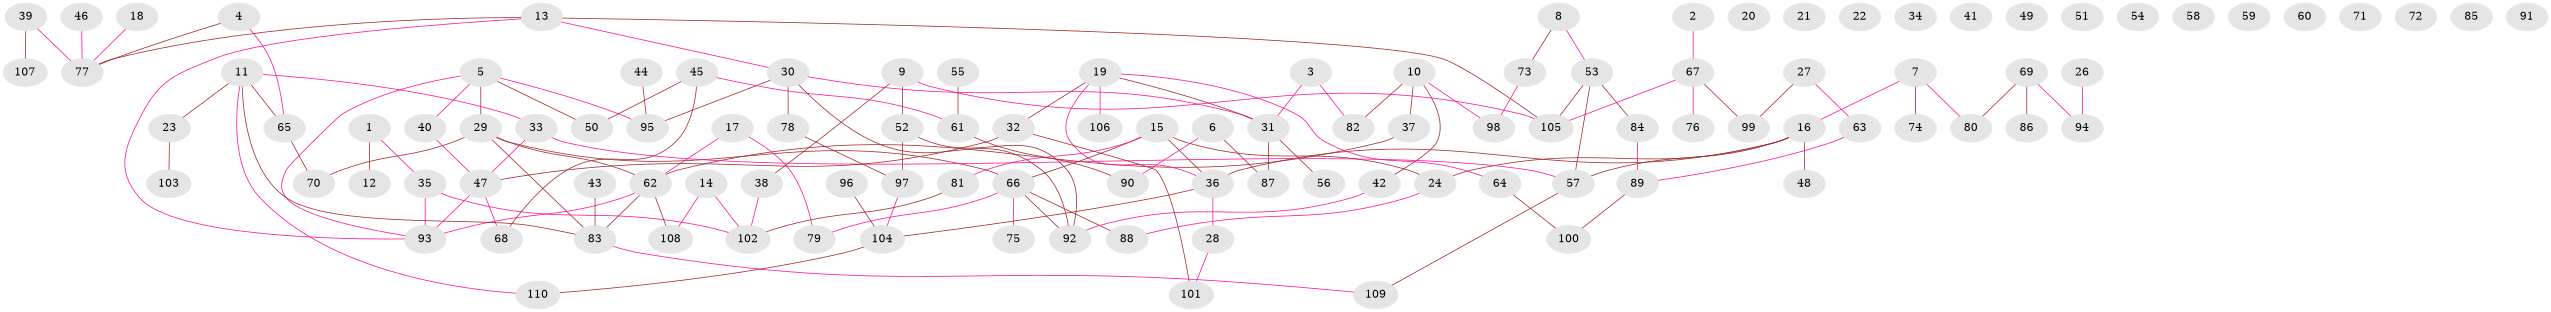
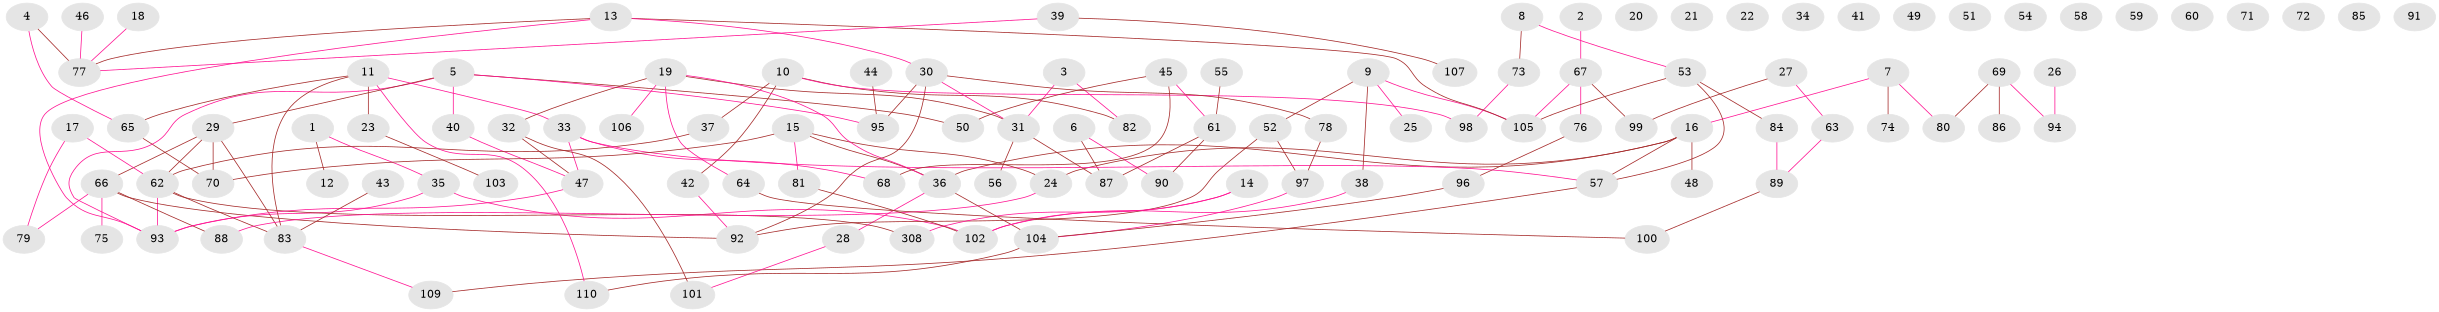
none -> (1411, 128)
none -> (1522, 156)
(1087, 158) -> (477, 159)
none -> (1149, 162)
(491, 212) -> (722, 161)
(671, 239) -> (912, 239)
